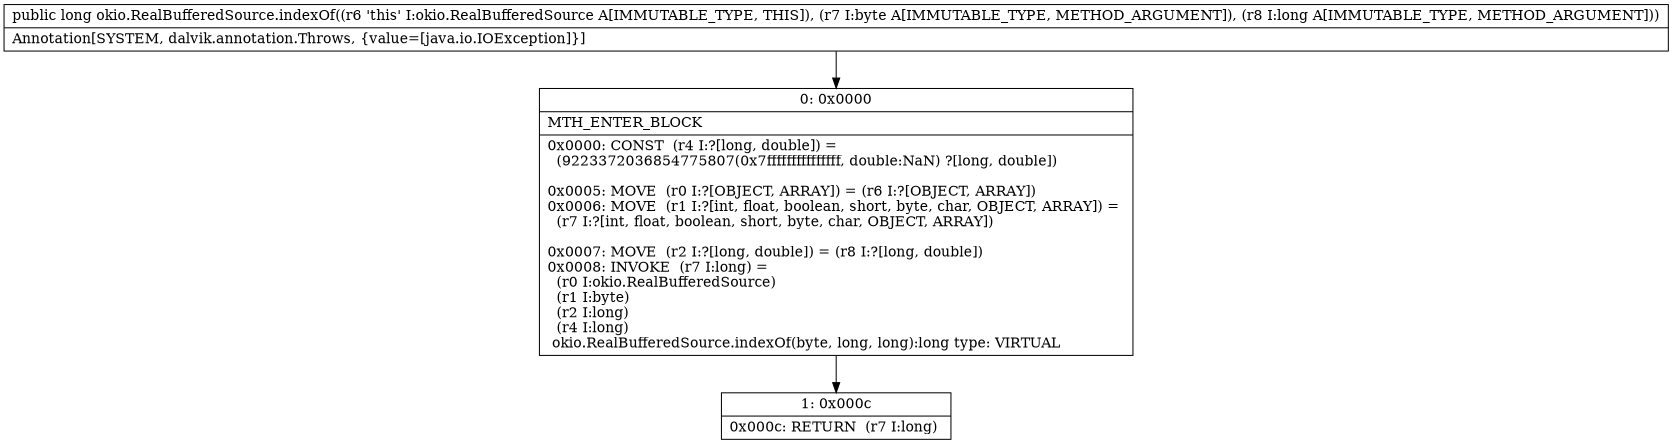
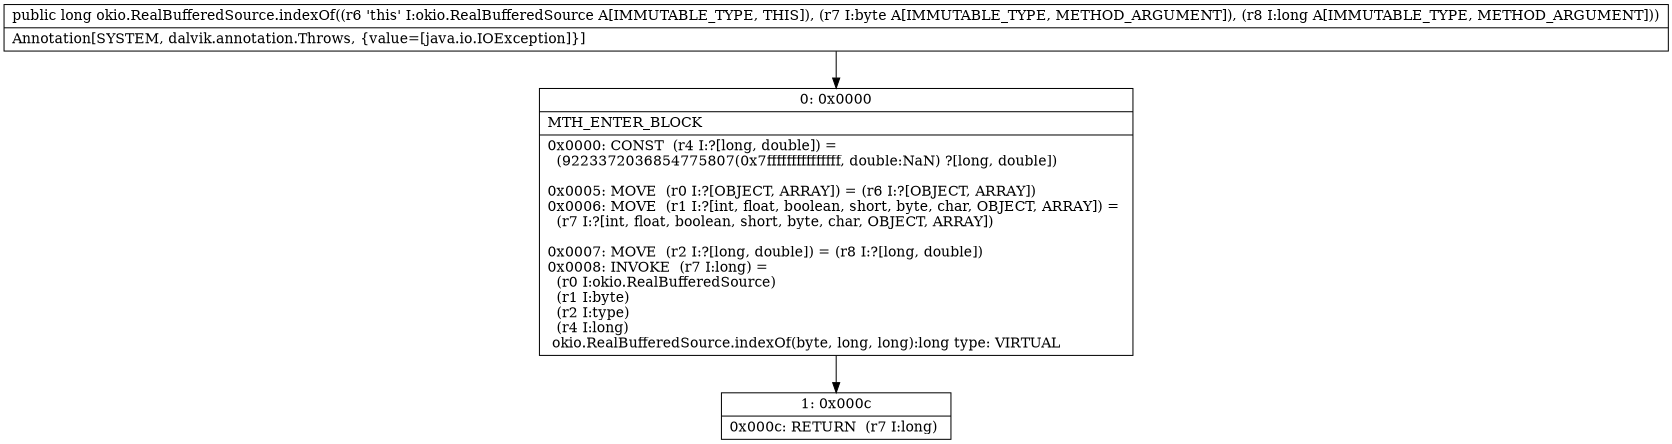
(588, 313) -> (589, 313)
